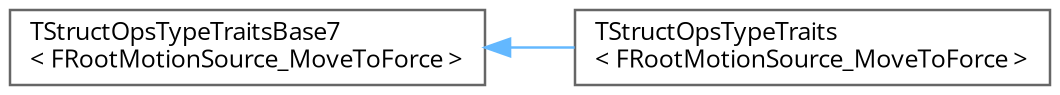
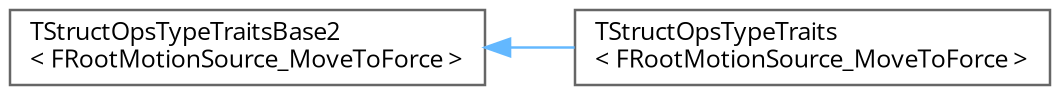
(248, 48) -> (248, 48)
